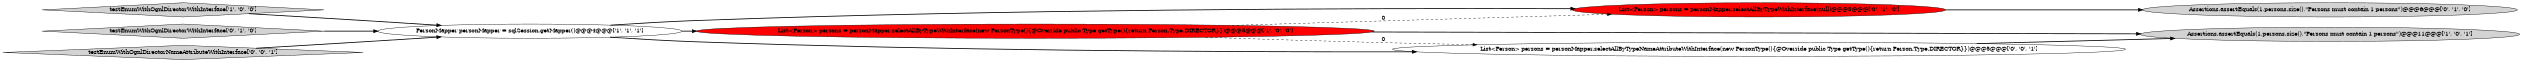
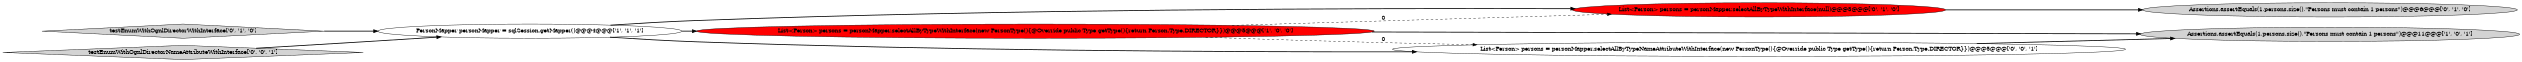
(183, 10) -> none
